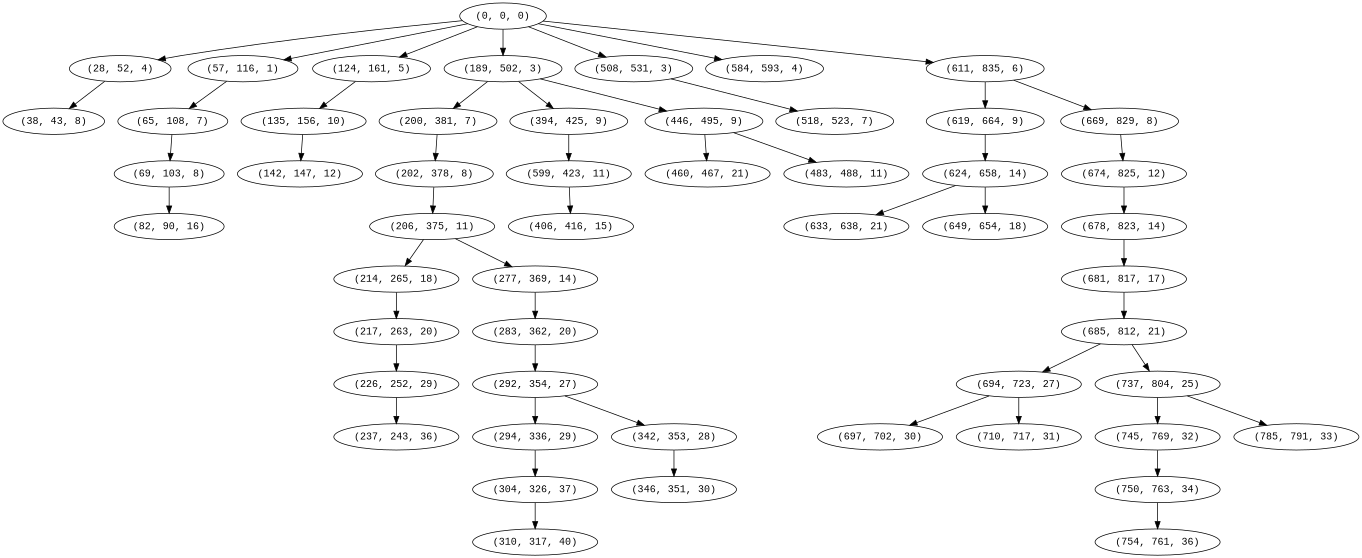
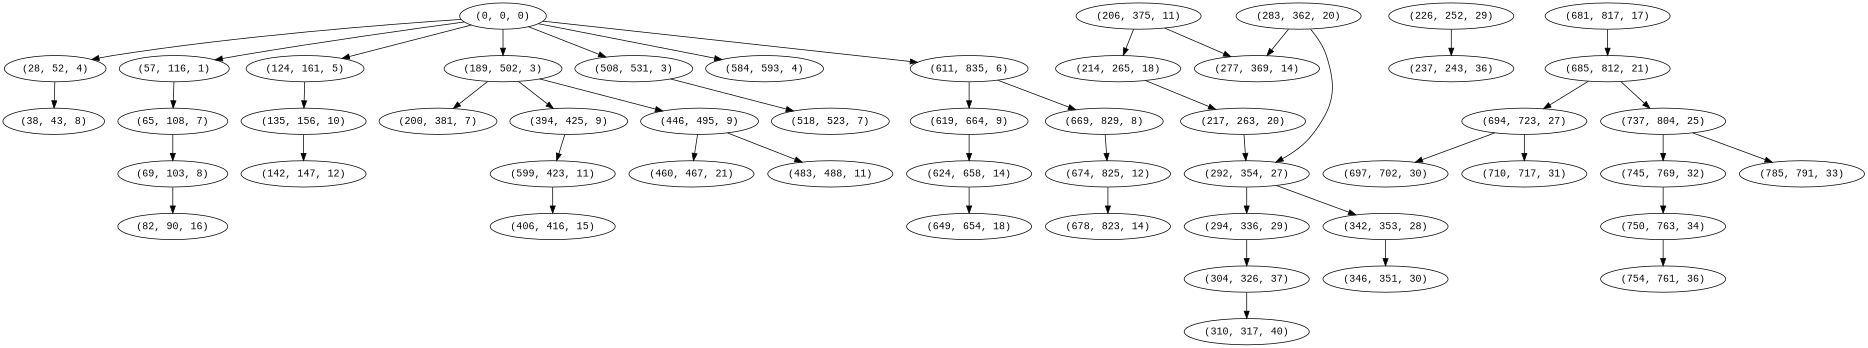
(434, 174) -> none
(846, 226) -> none
(1124, 249) -> none
(535, 302) -> (1280, 40)
(396, 354) -> (1245, 144)
